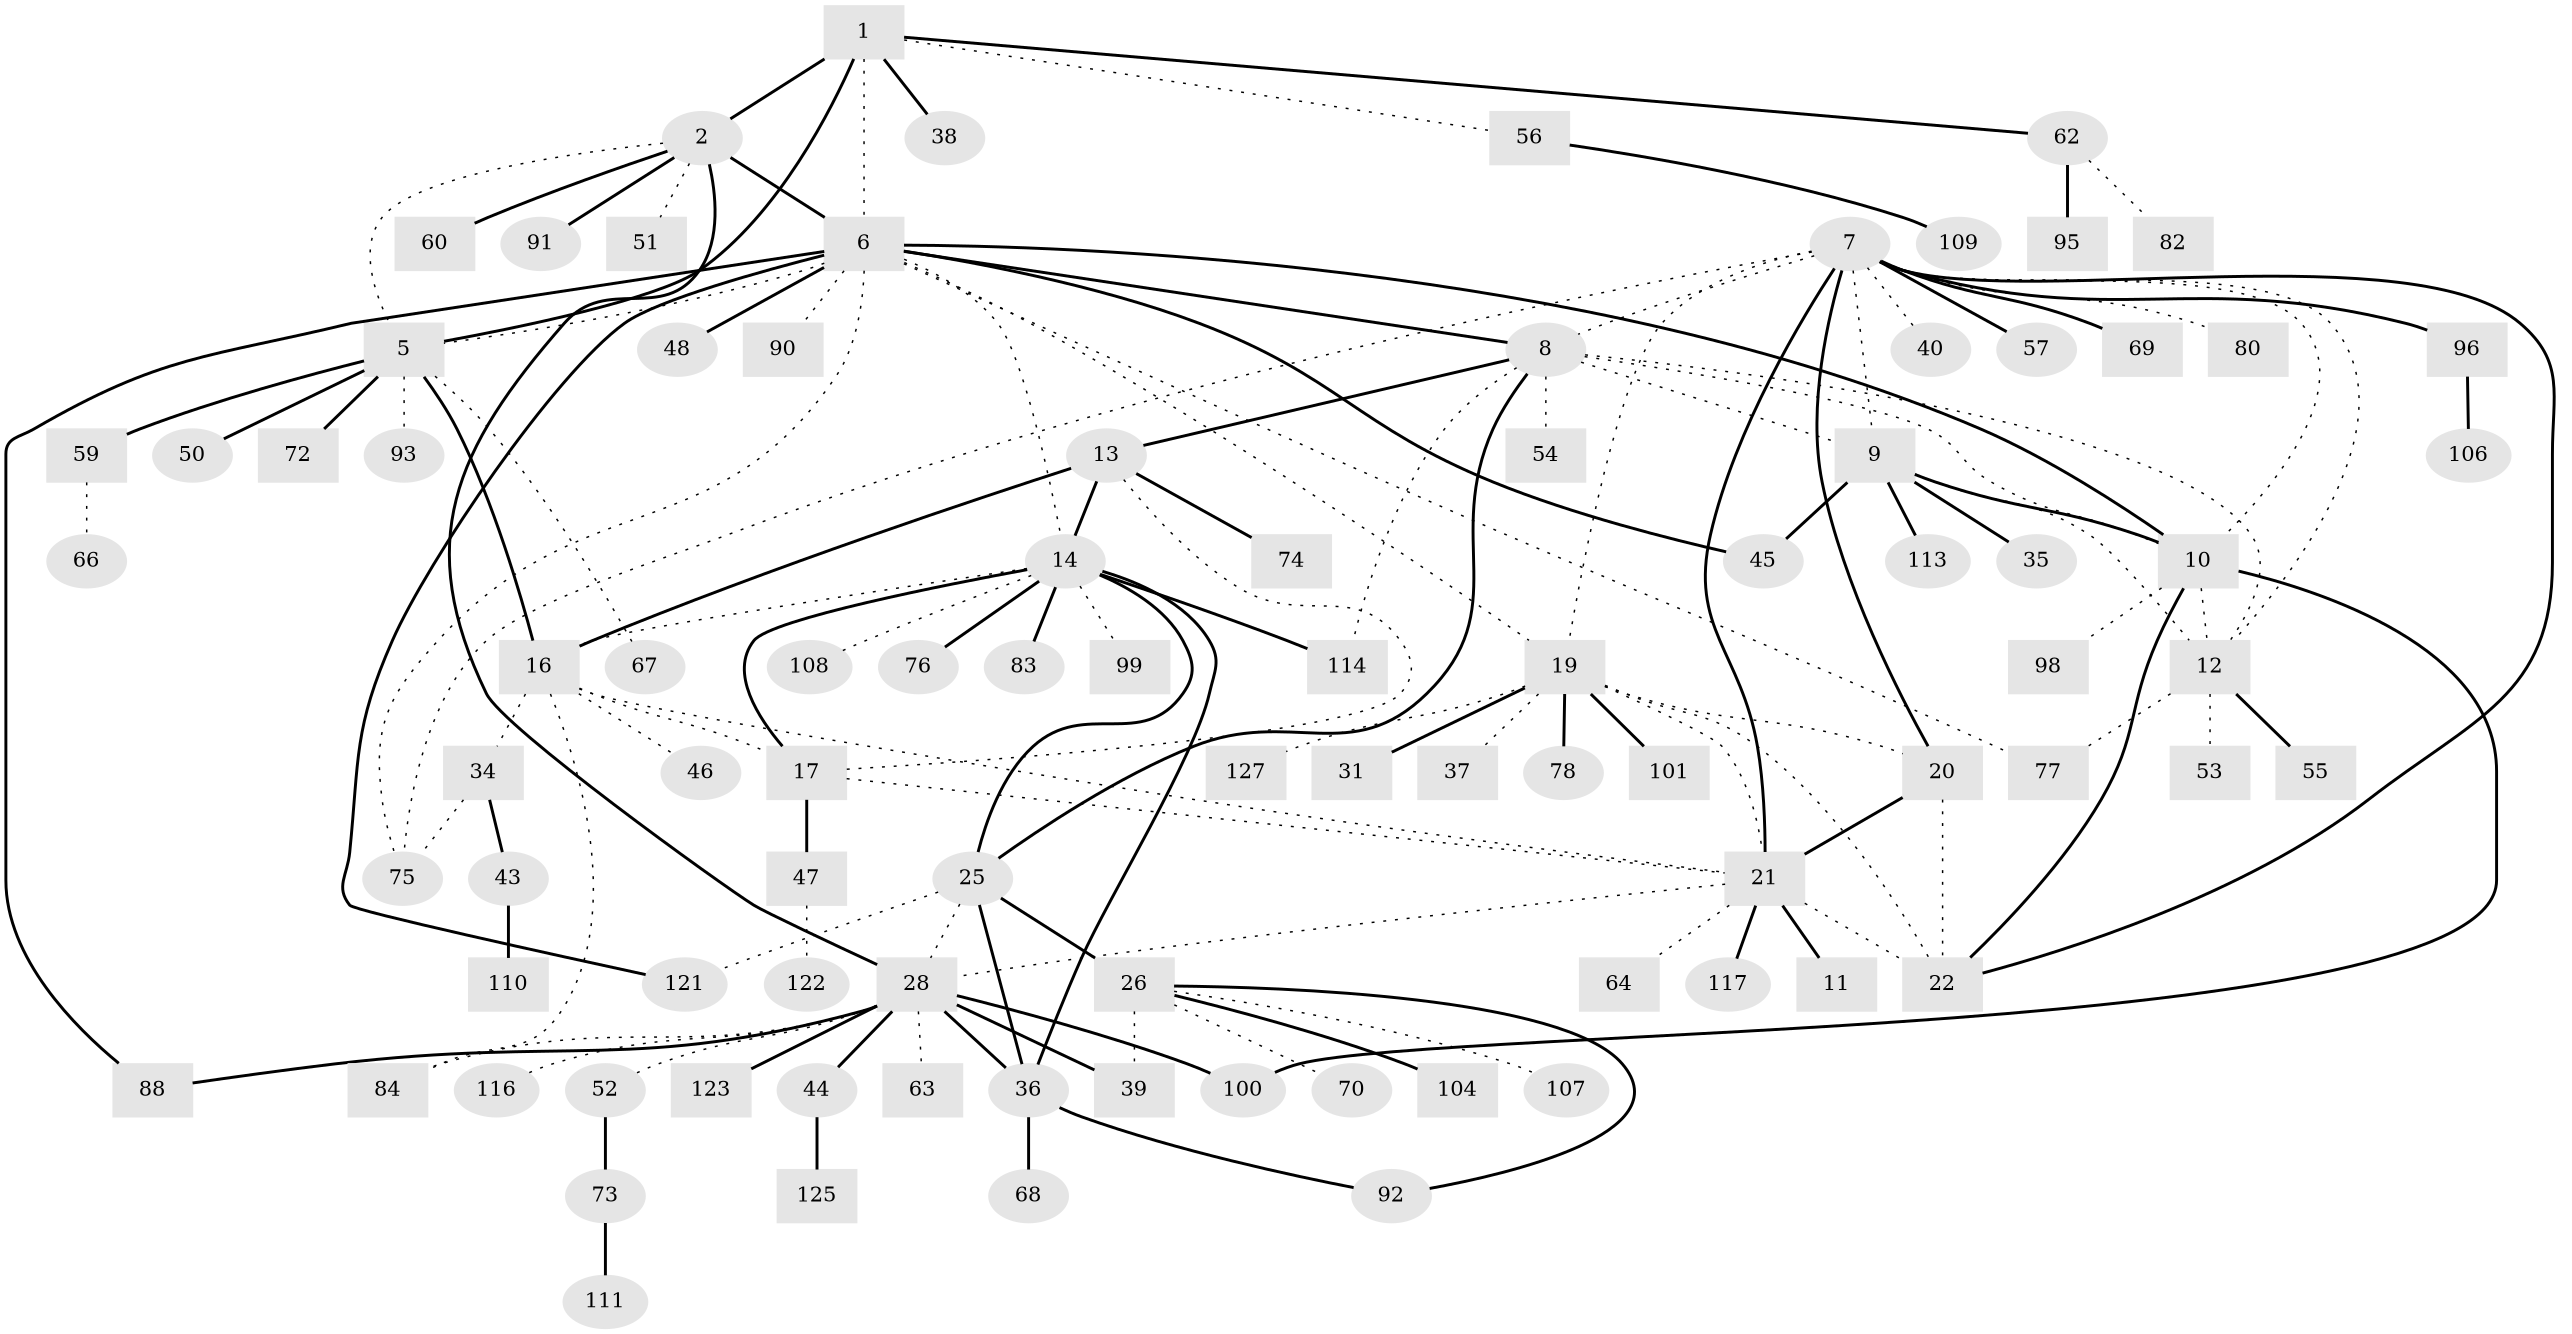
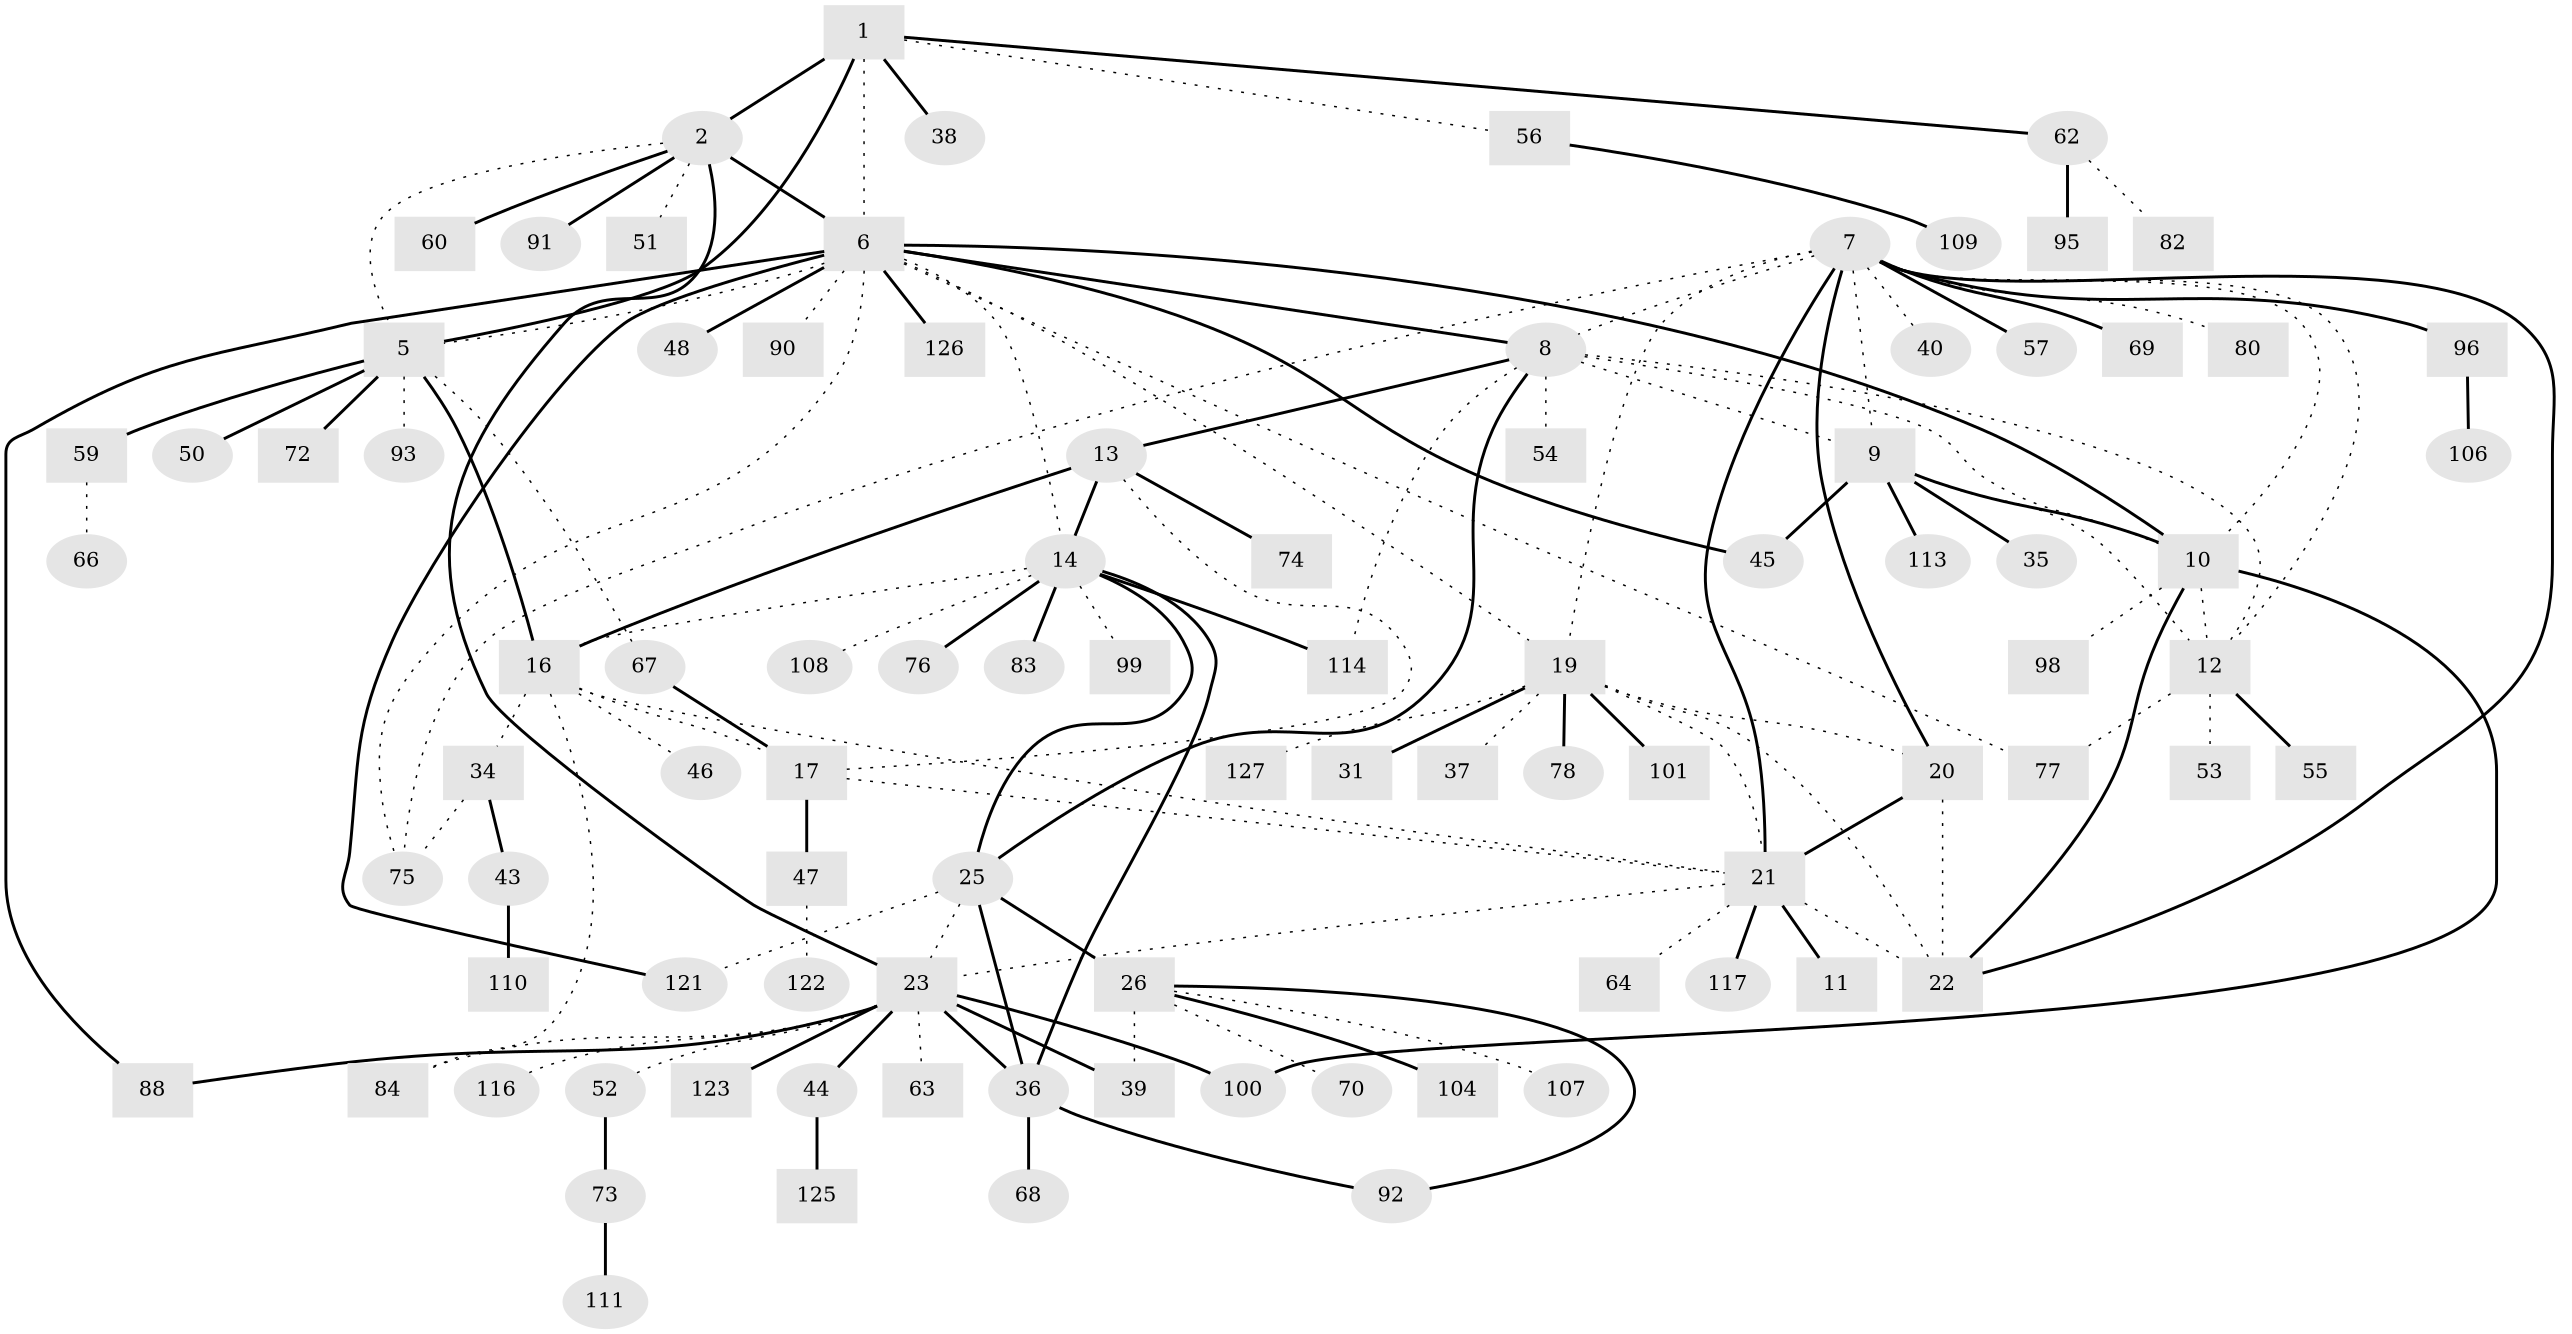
none -> (945, 350)
(831, 612) -> (709, 709)
(917, 985) -> (917, 985)
